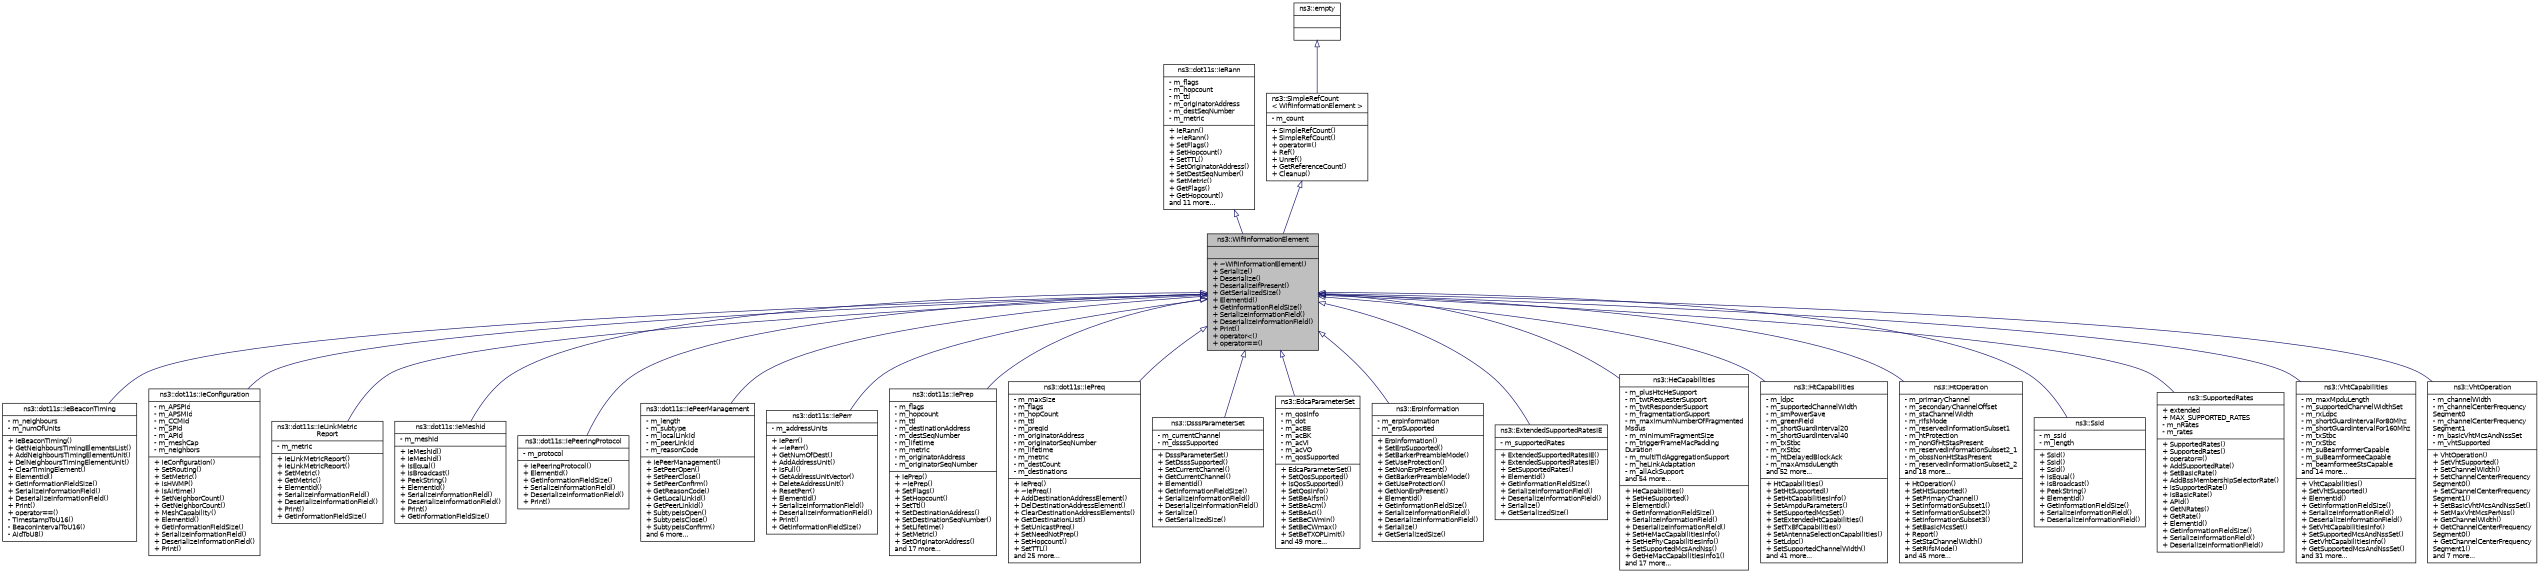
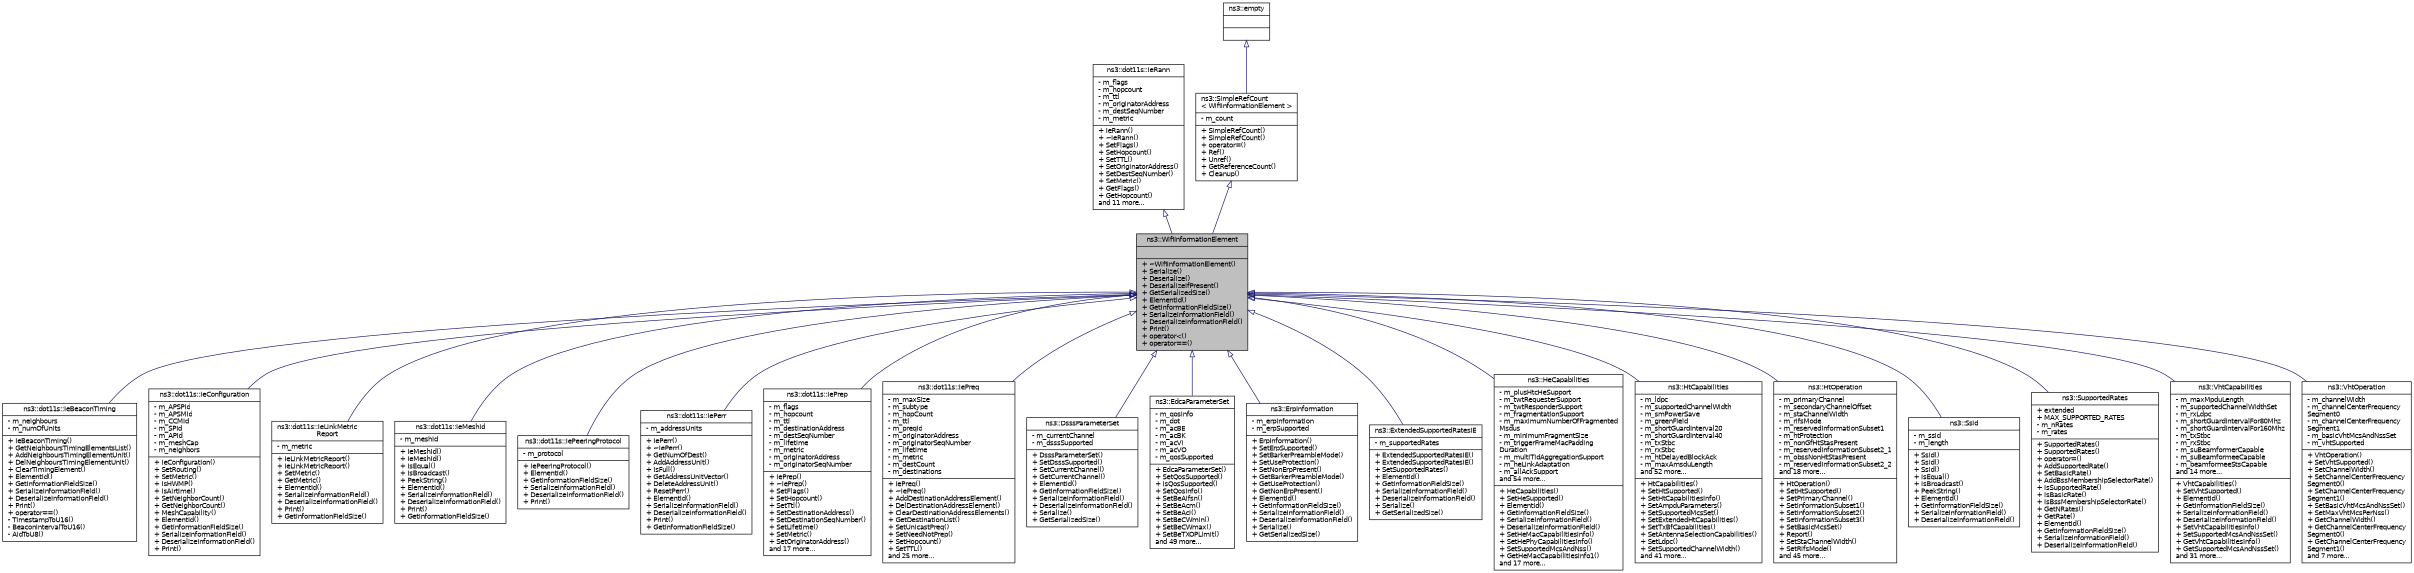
(1029, 407) -> (908, 407)
(698, 472) -> none
(2176, 502) -> (2092, 502)
